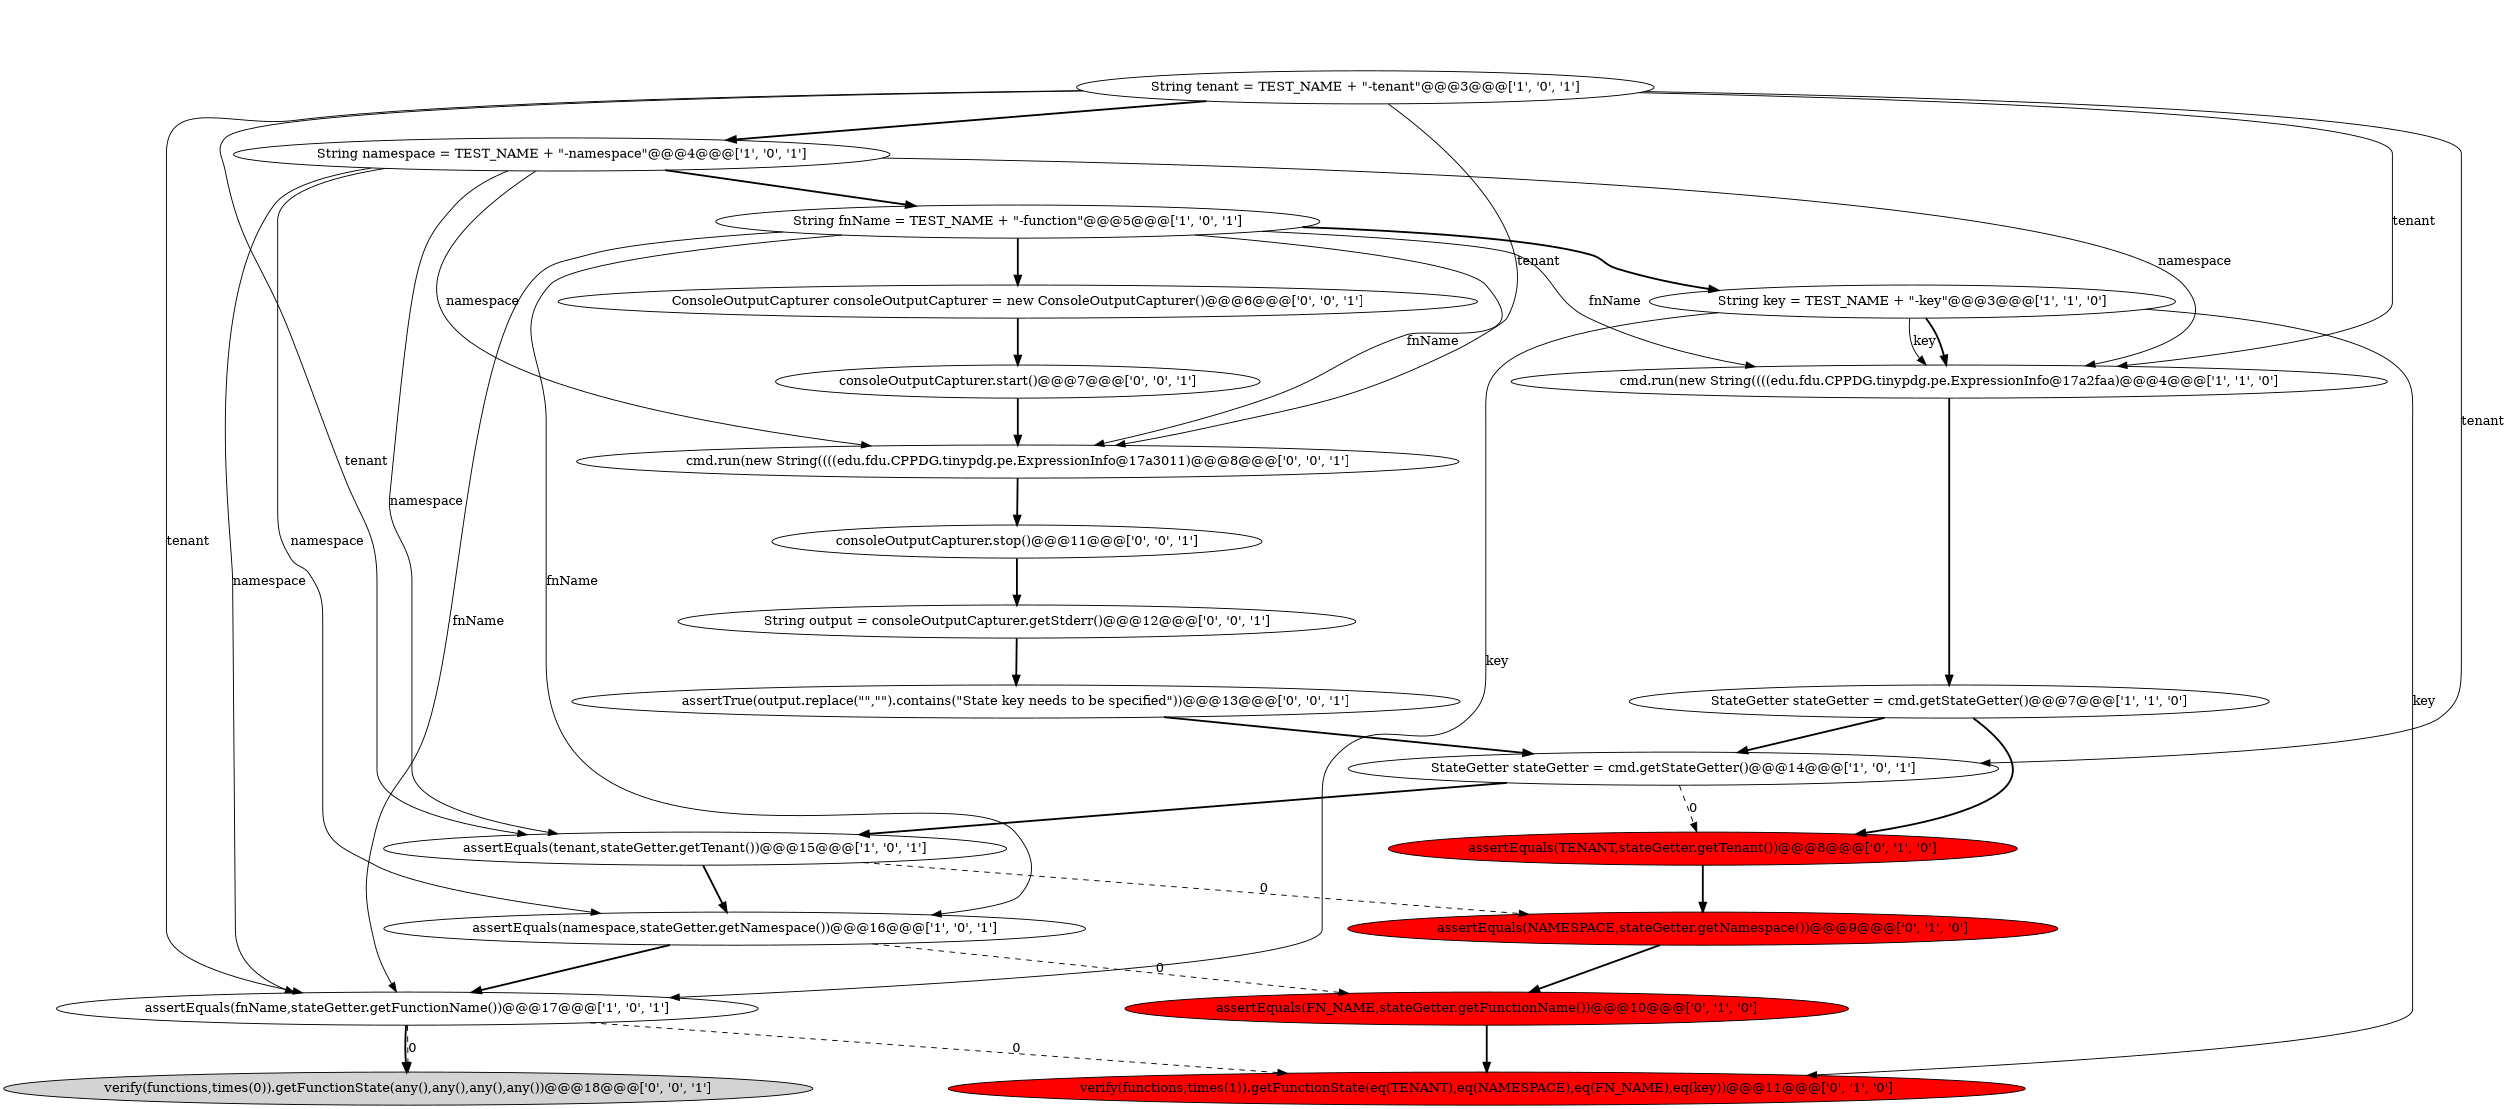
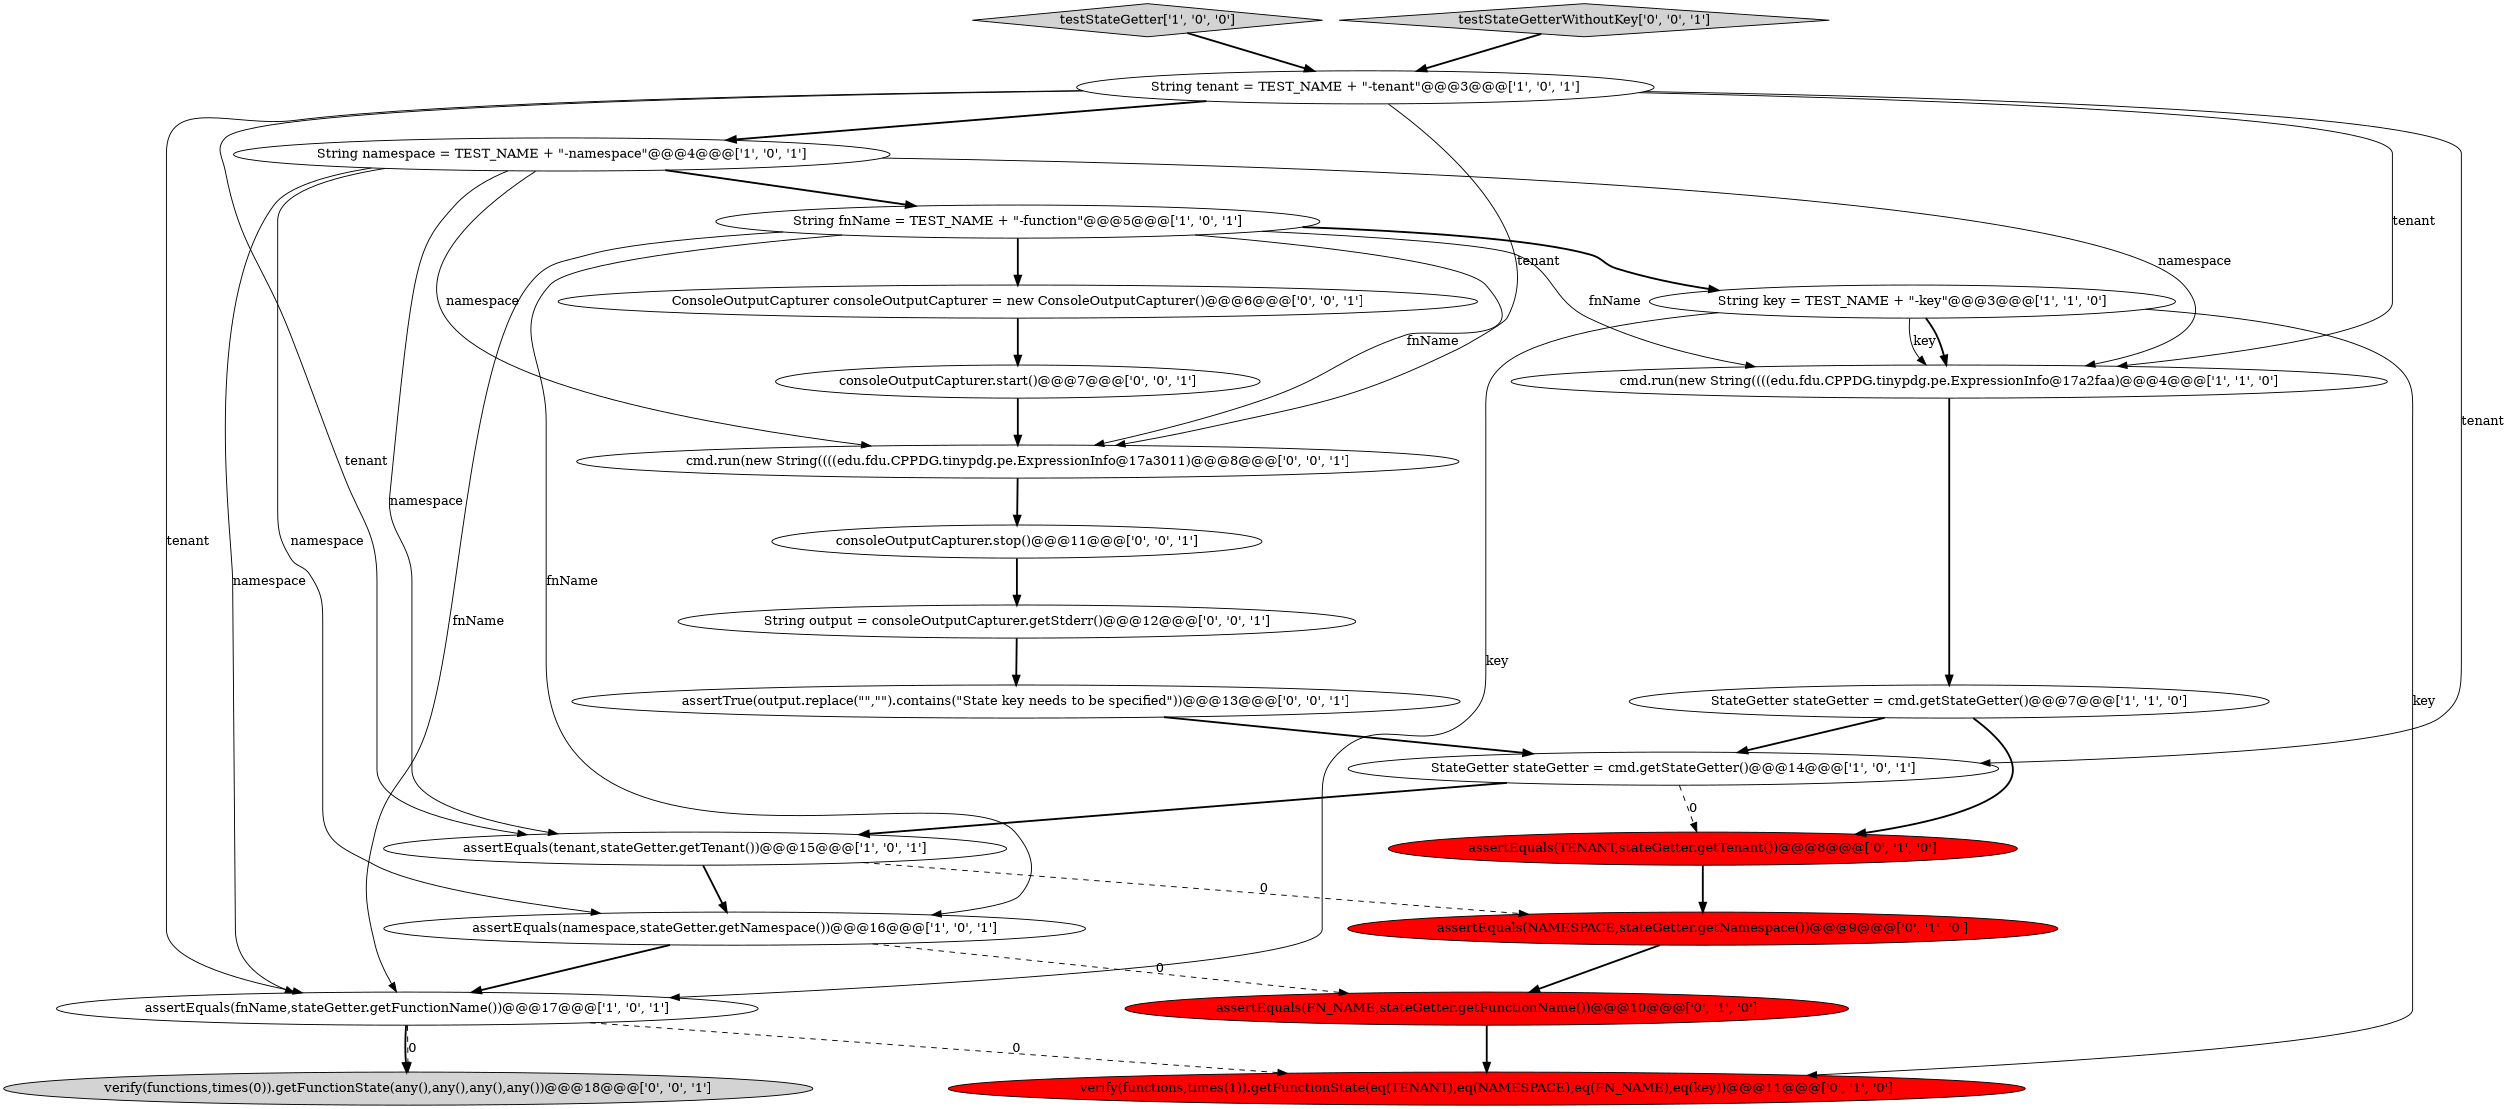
none -> (1147, 20)
none -> (1584, 20)
